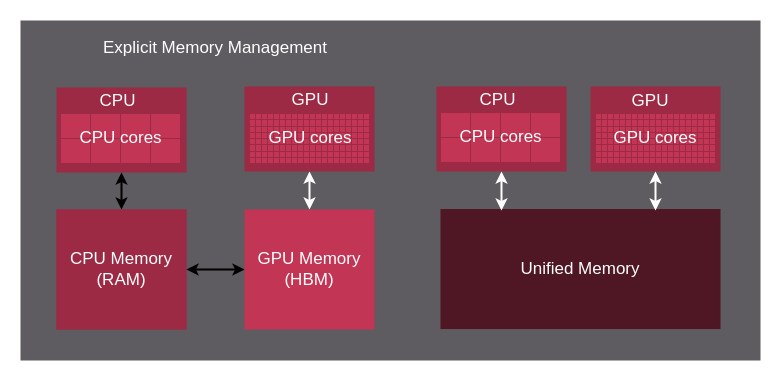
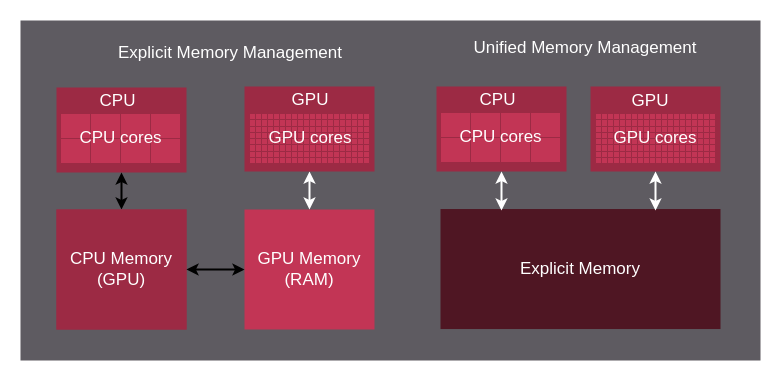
(216, 46) -> (231, 51)
none -> (586, 46)
(122, 270) -> (122, 270)
(310, 270) -> (310, 270)
(581, 270) -> (581, 270)
